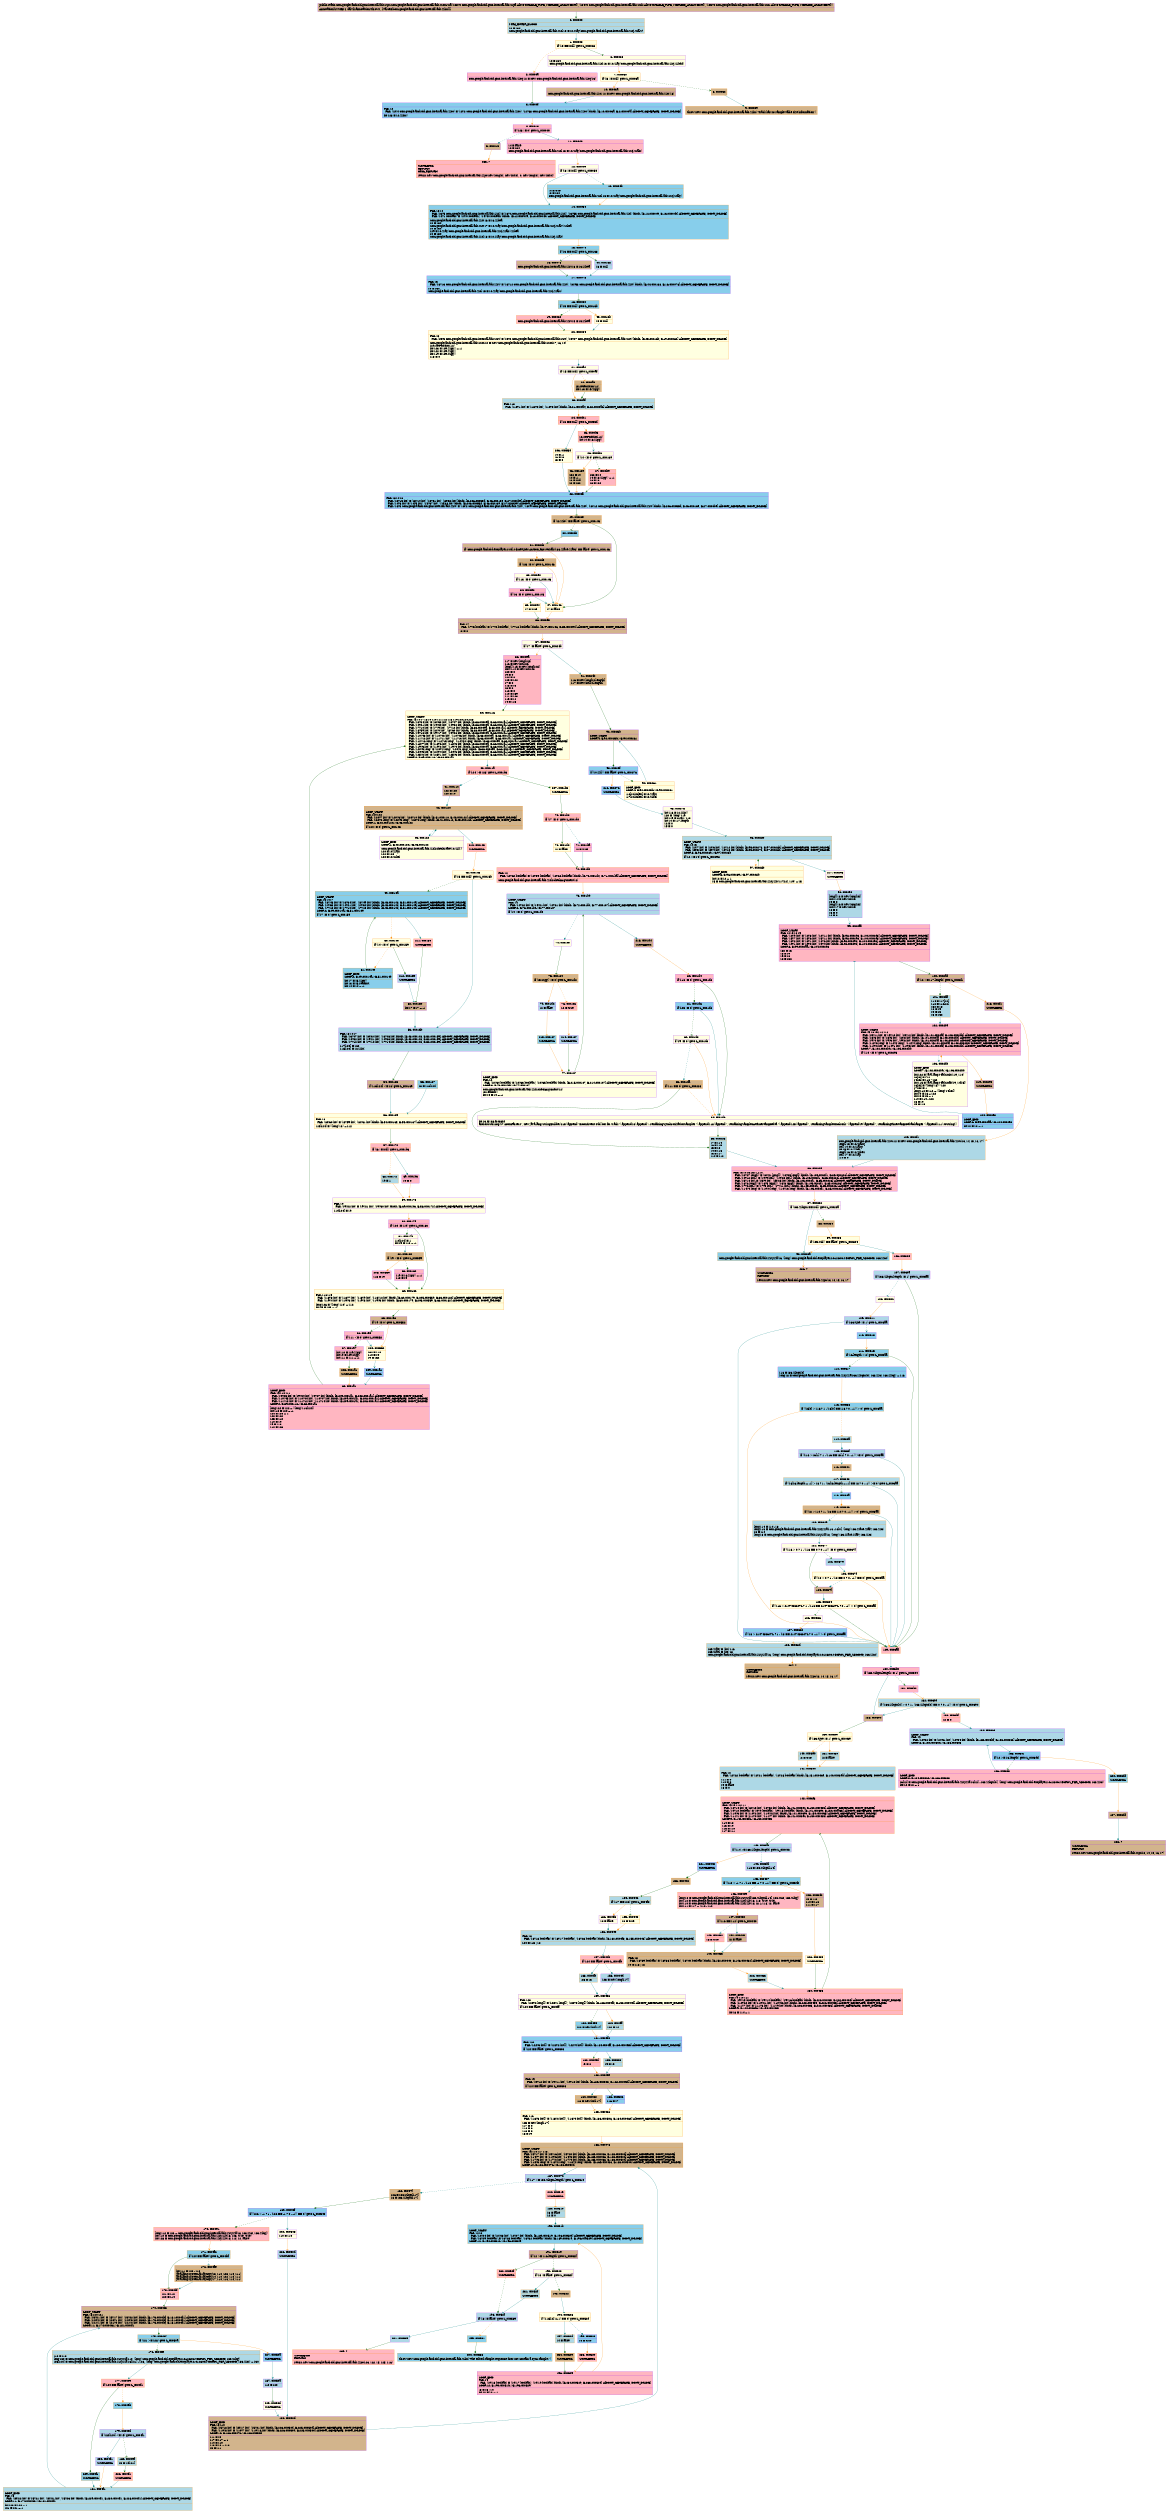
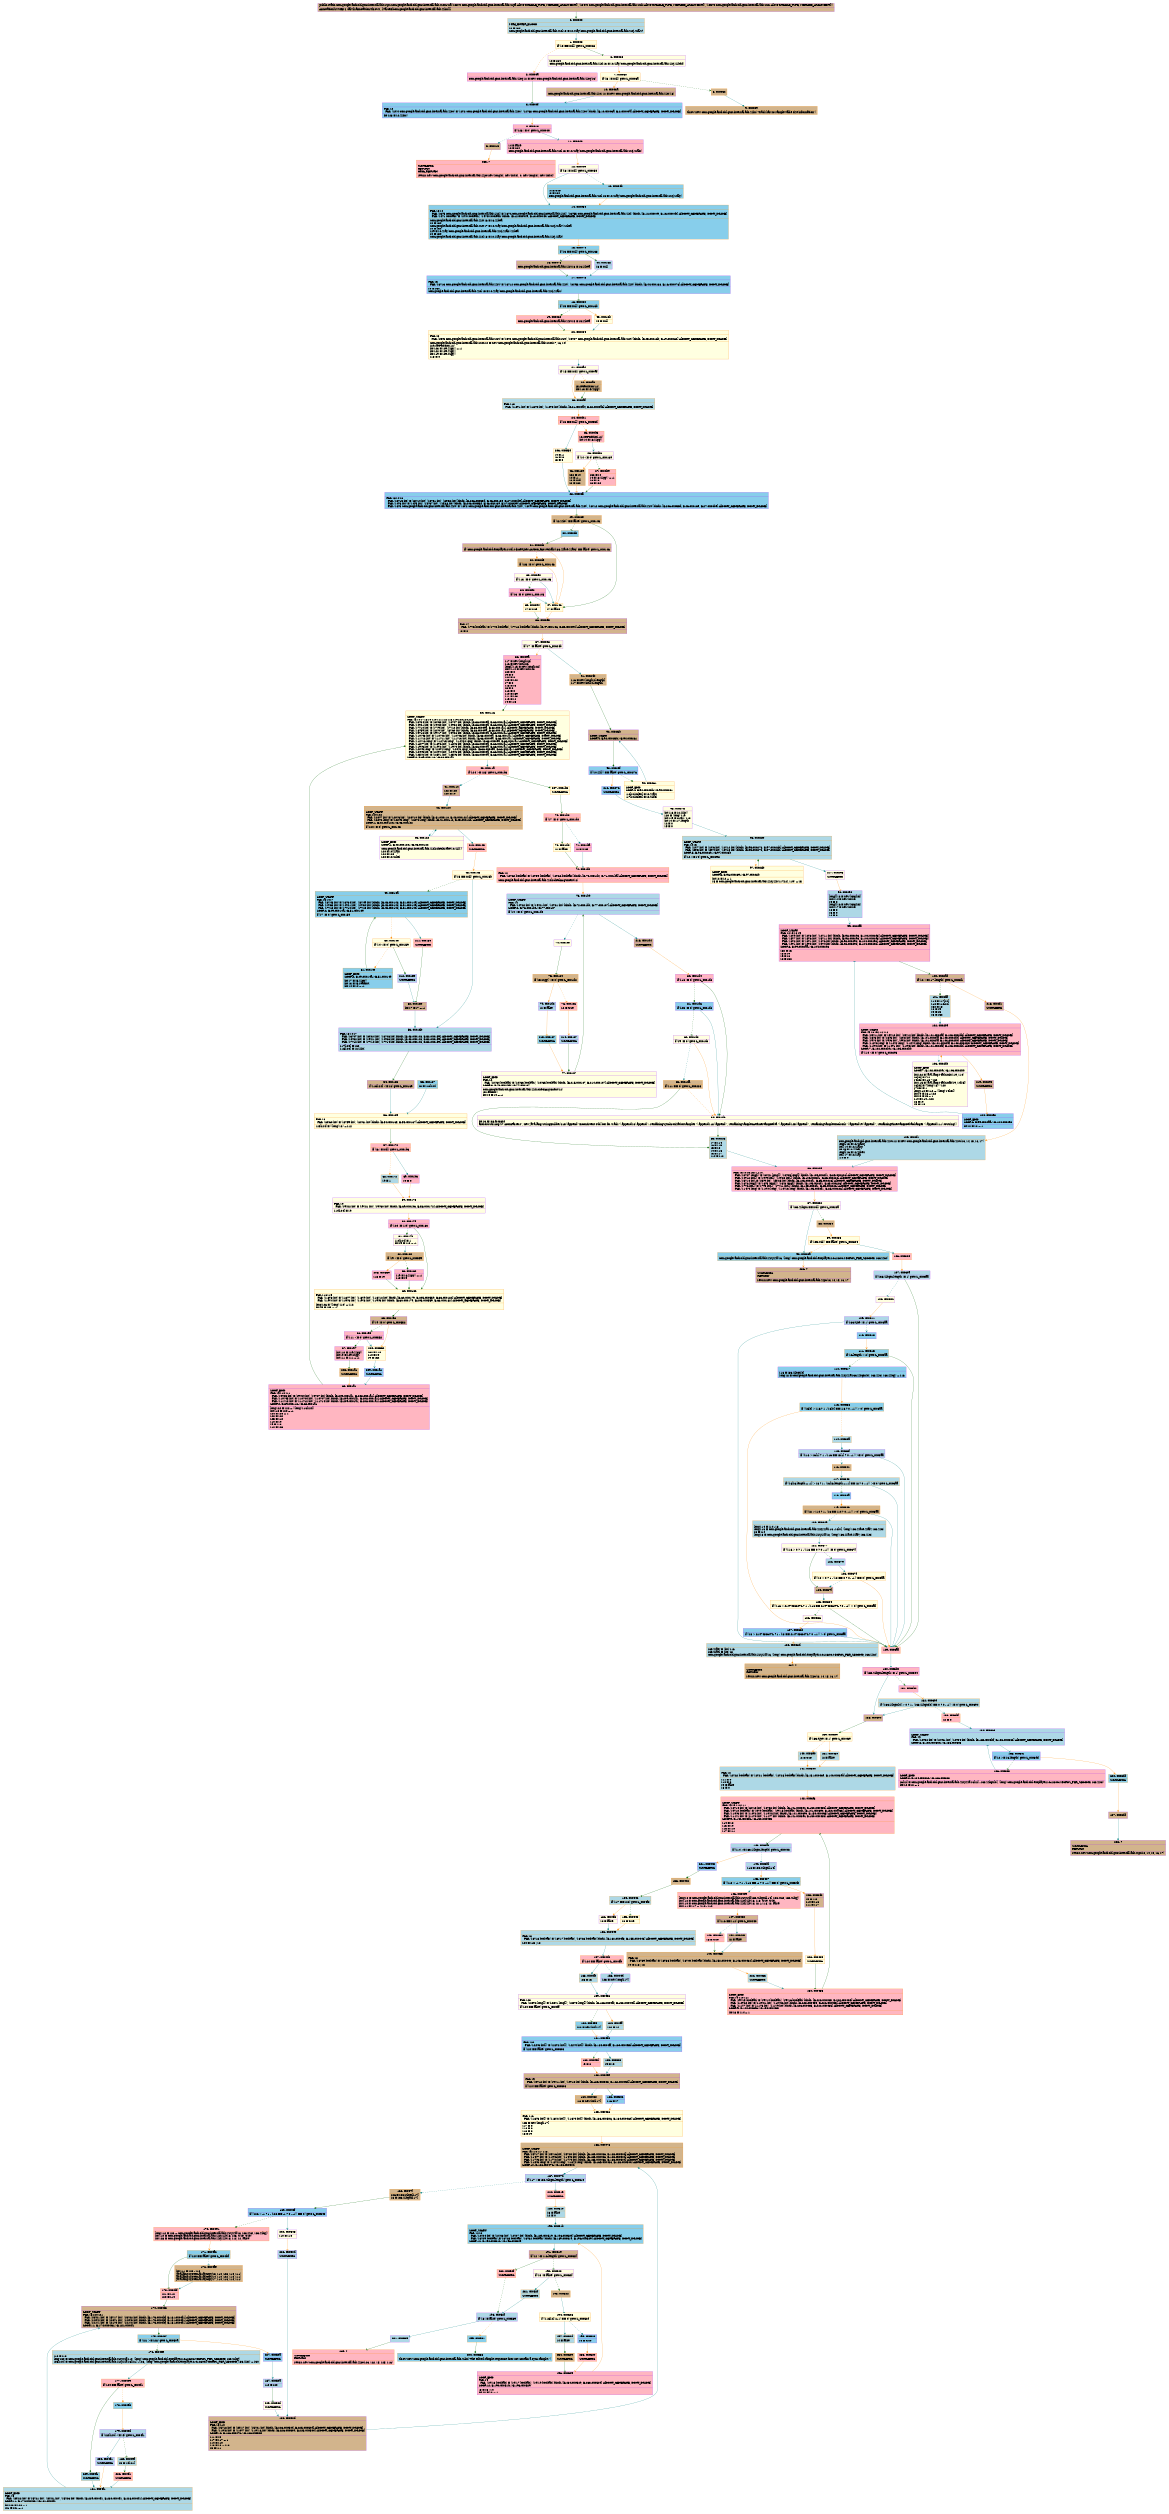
(349, 1363) -> (349, 1364)
